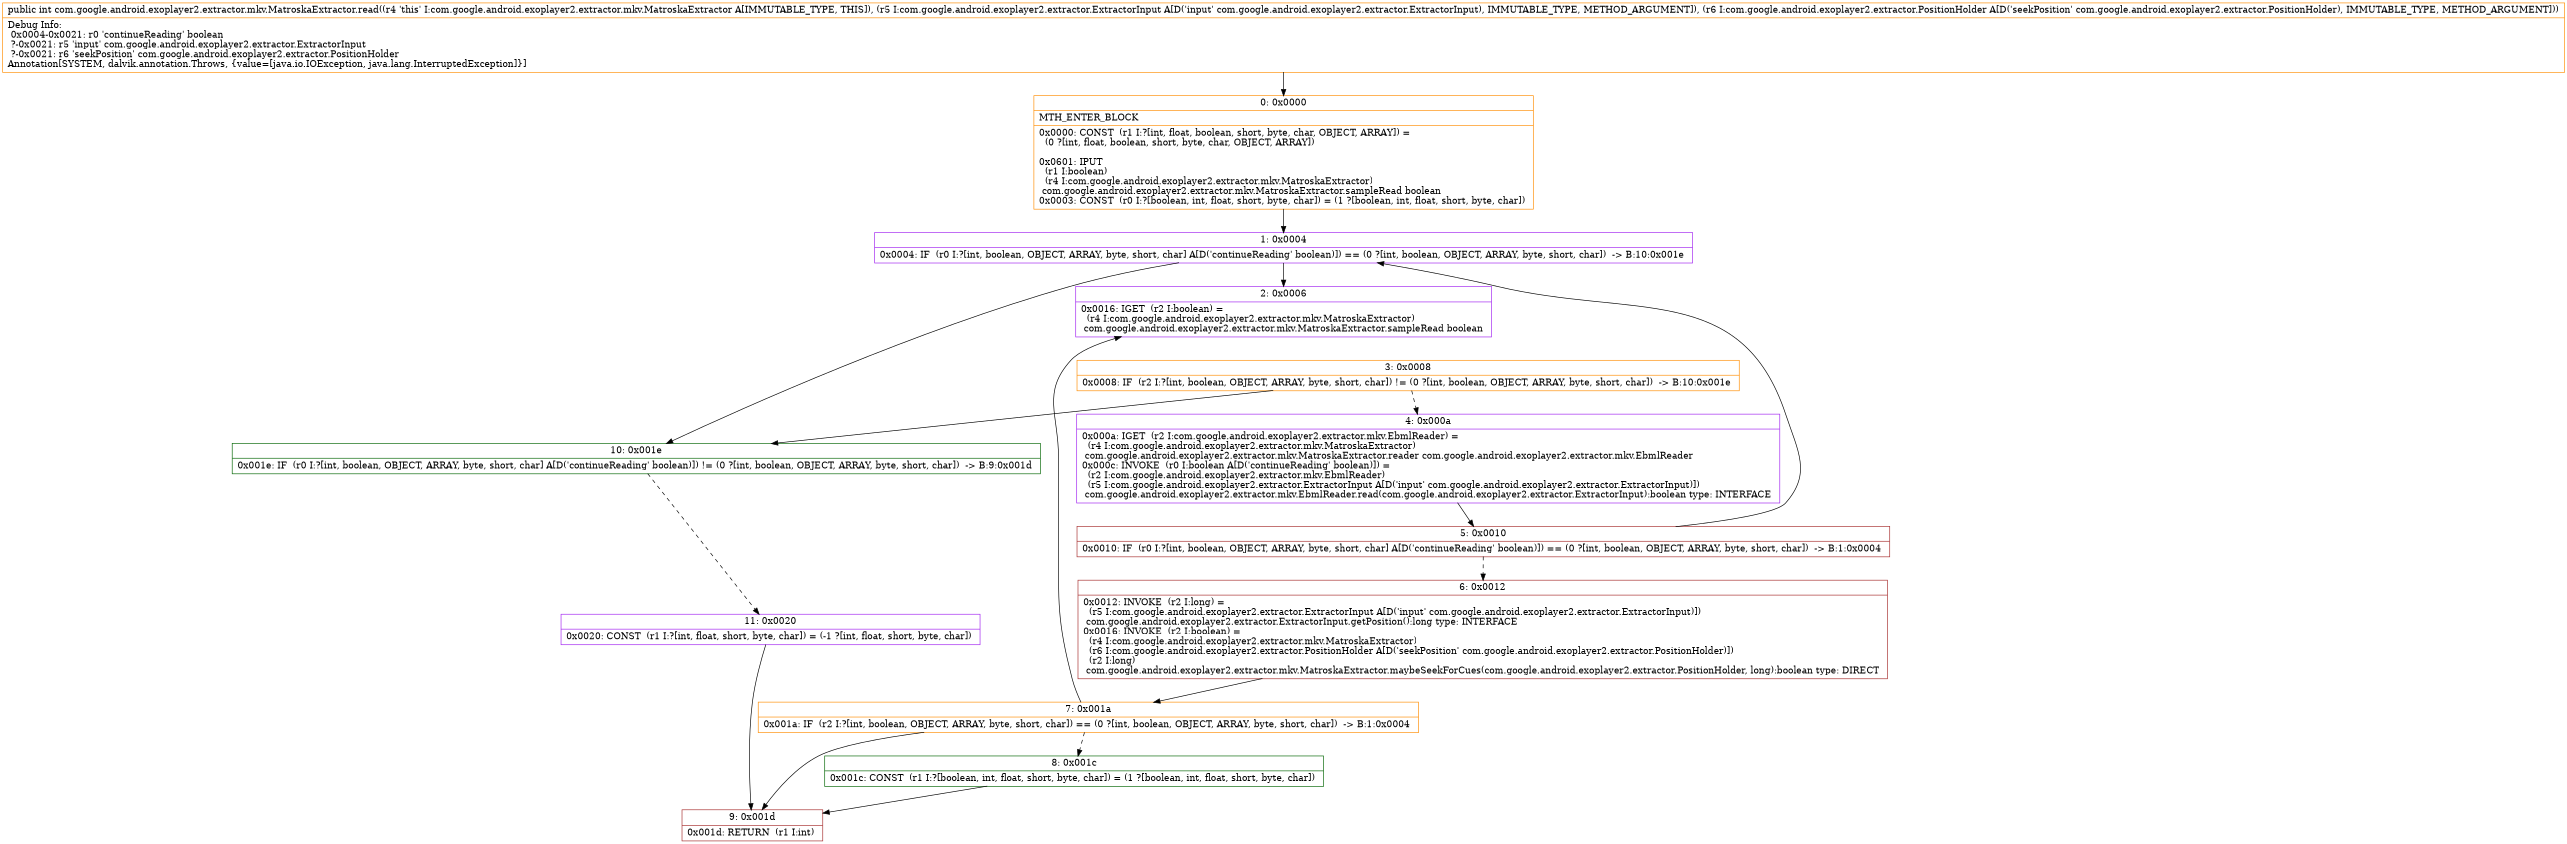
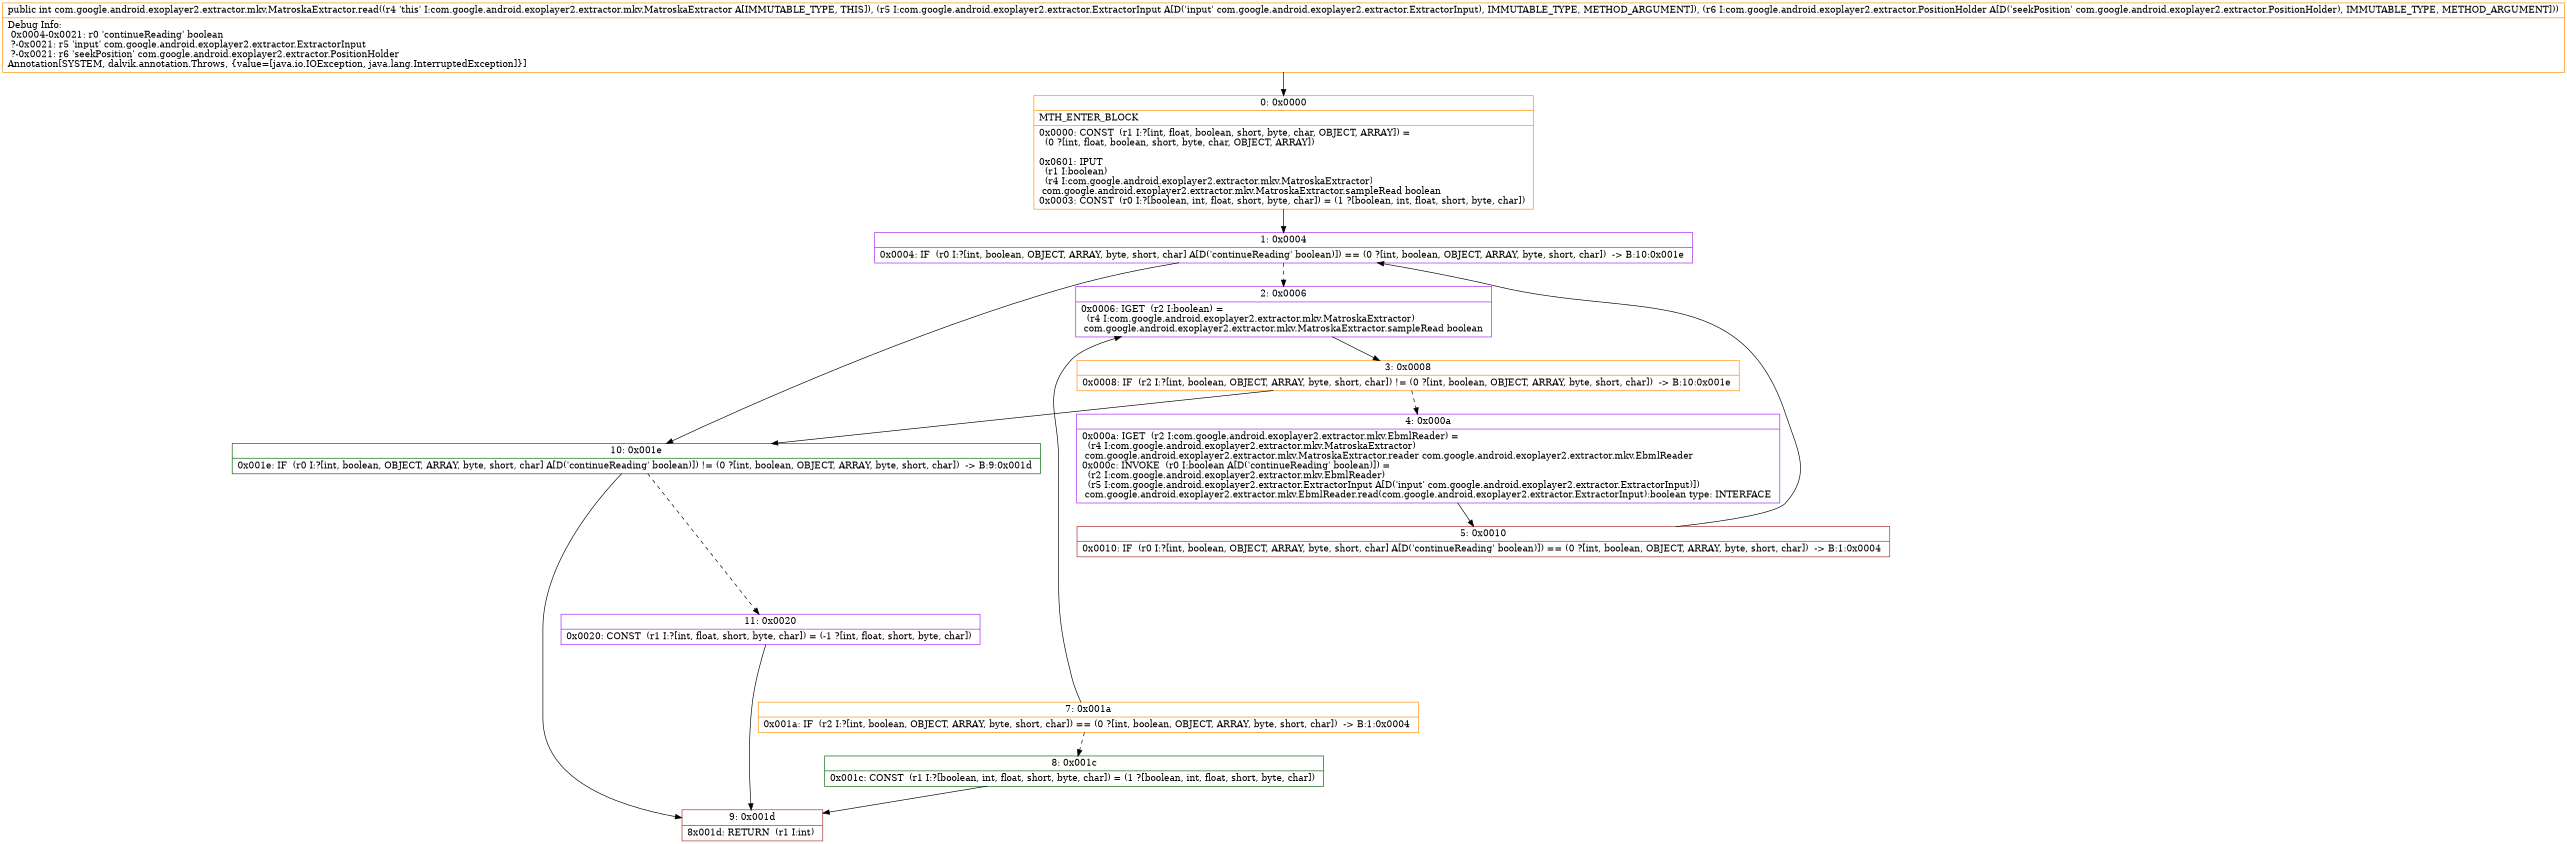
(1284, 271) -> (1284, 271)
(1154, 309) -> (1154, 309)
none -> (1353, 347)
(1483, 629) -> none
(836, 749) -> (543, 674)
(752, 833) -> (752, 833)
